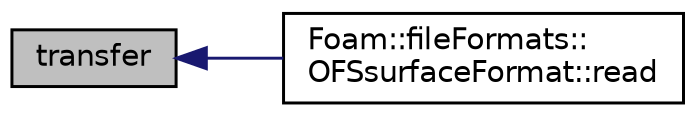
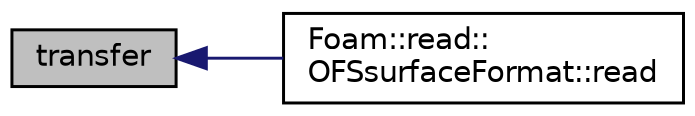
(484, 58) -> (484, 58)
